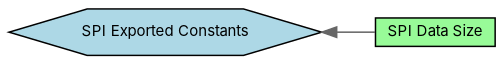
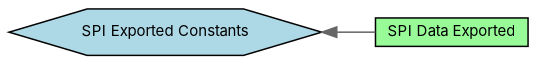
(435, 32) -> (452, 32)
